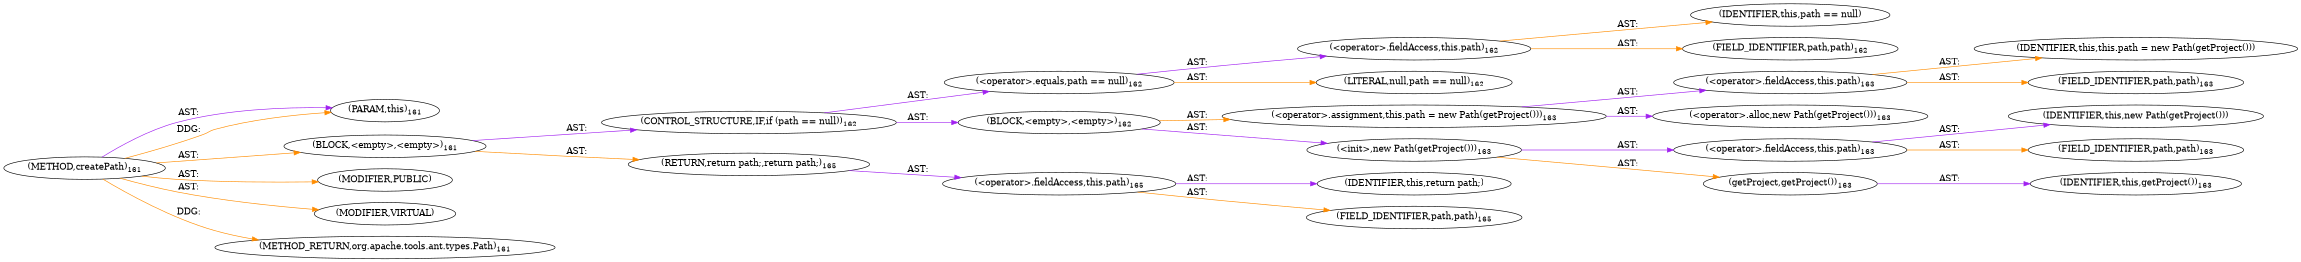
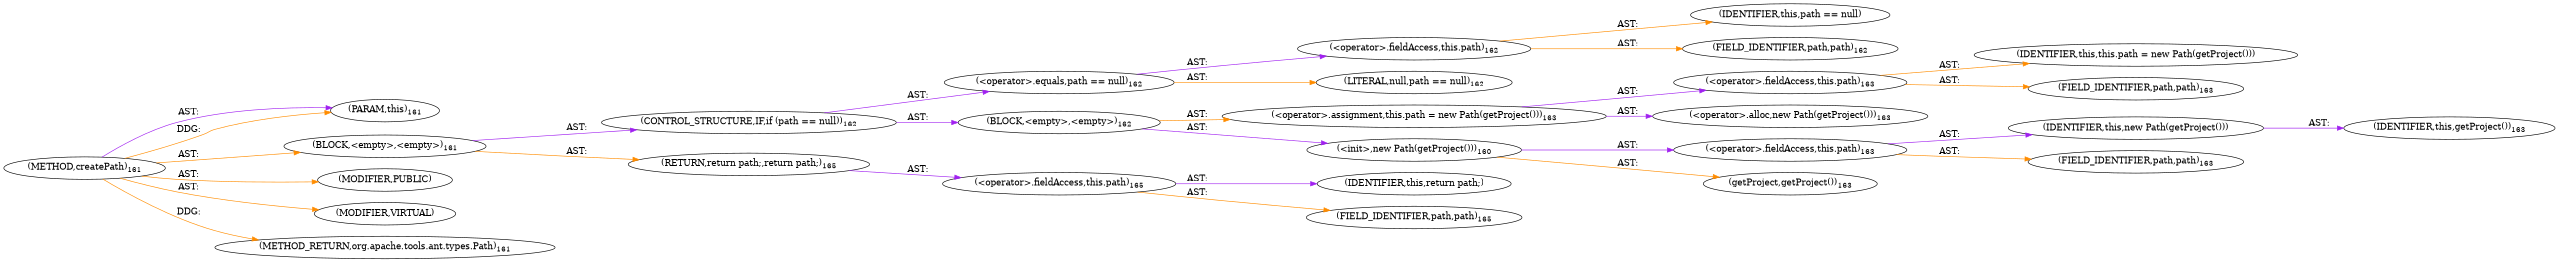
(1484, 149) -> (1484, 149)
(1951, 184) -> (2300, 128)
